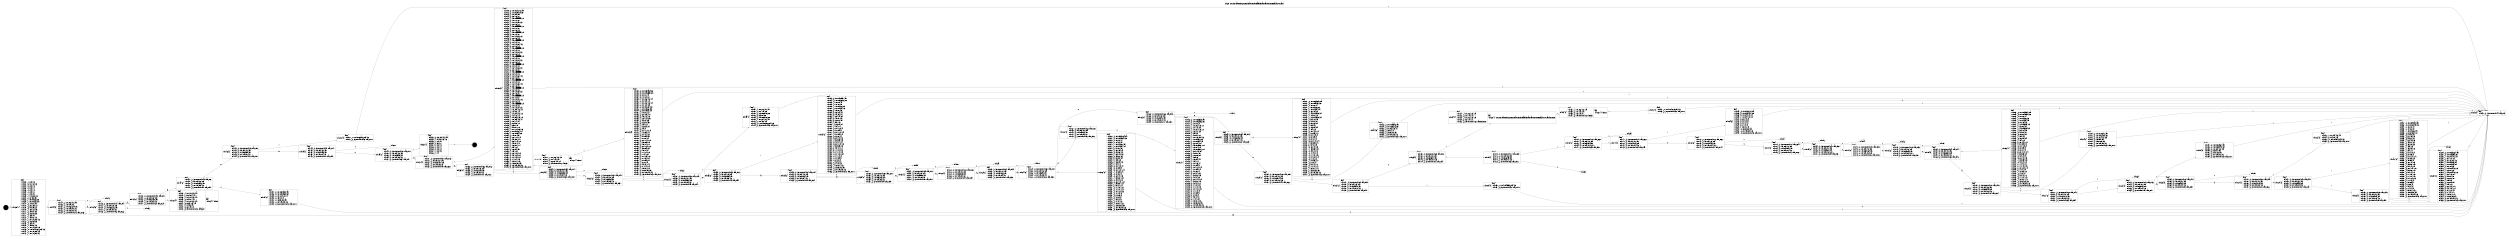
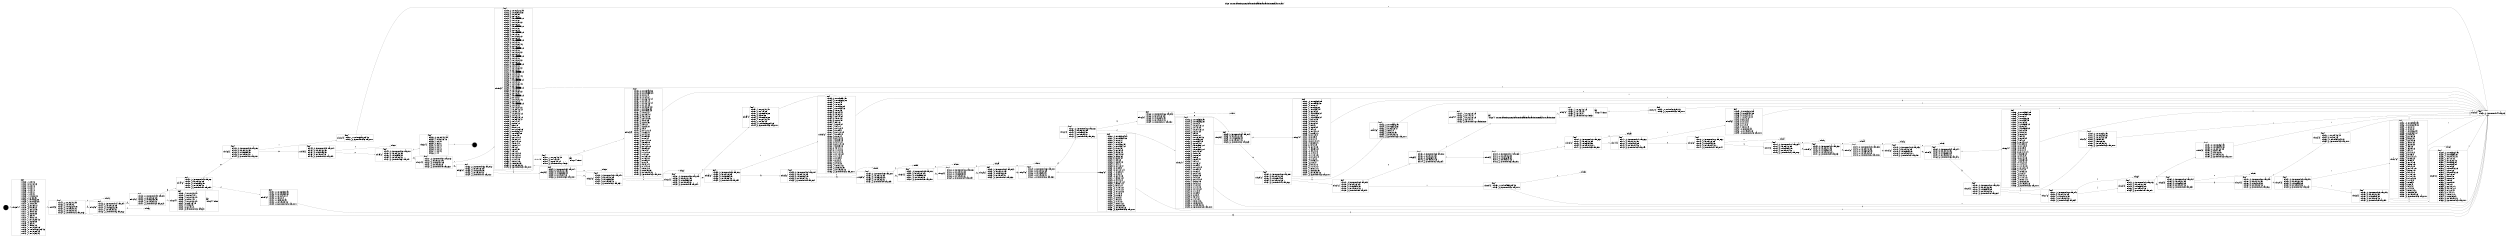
(1076, 115) -> (1116, 125)
(1550, 166) -> (1550, 178)
